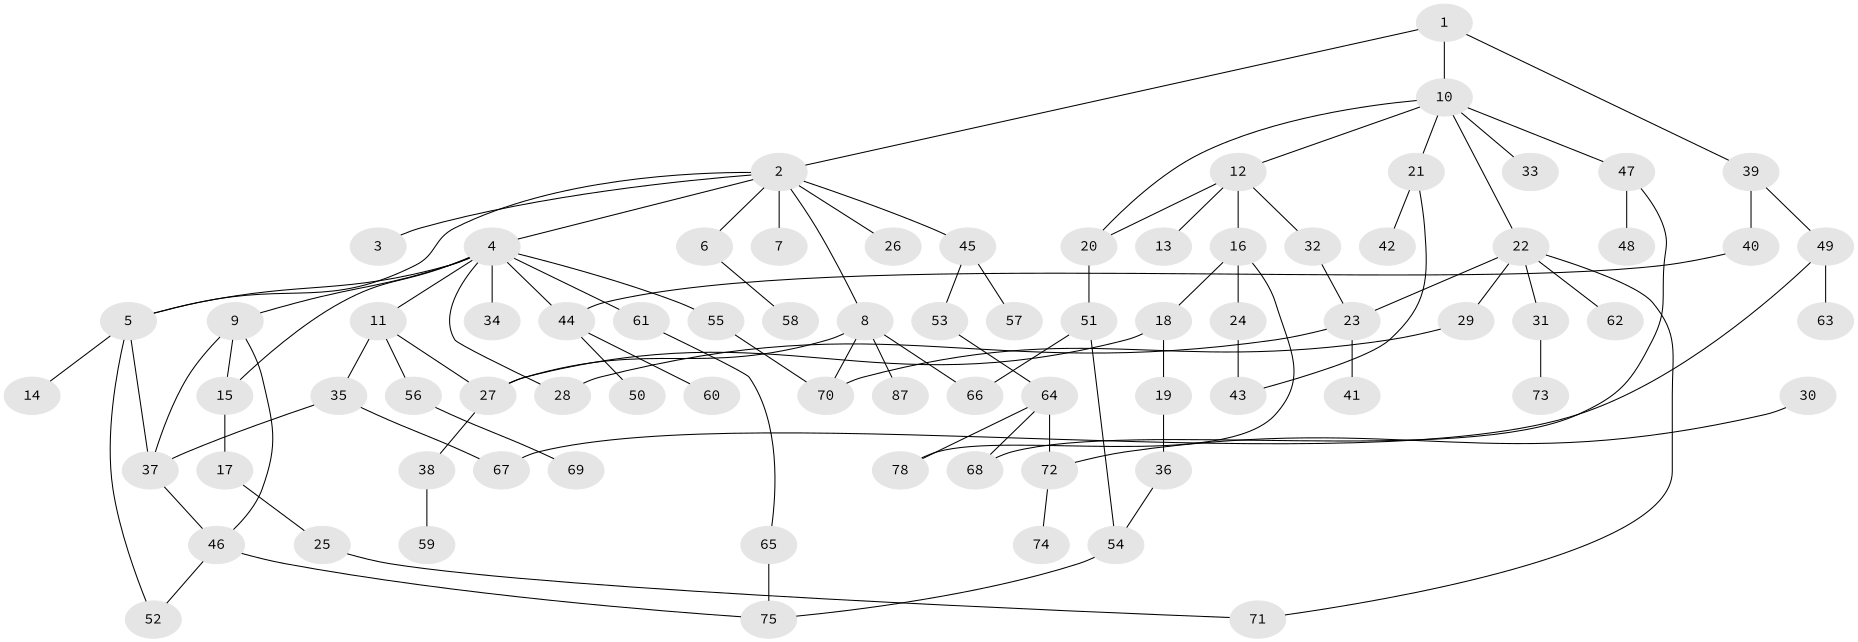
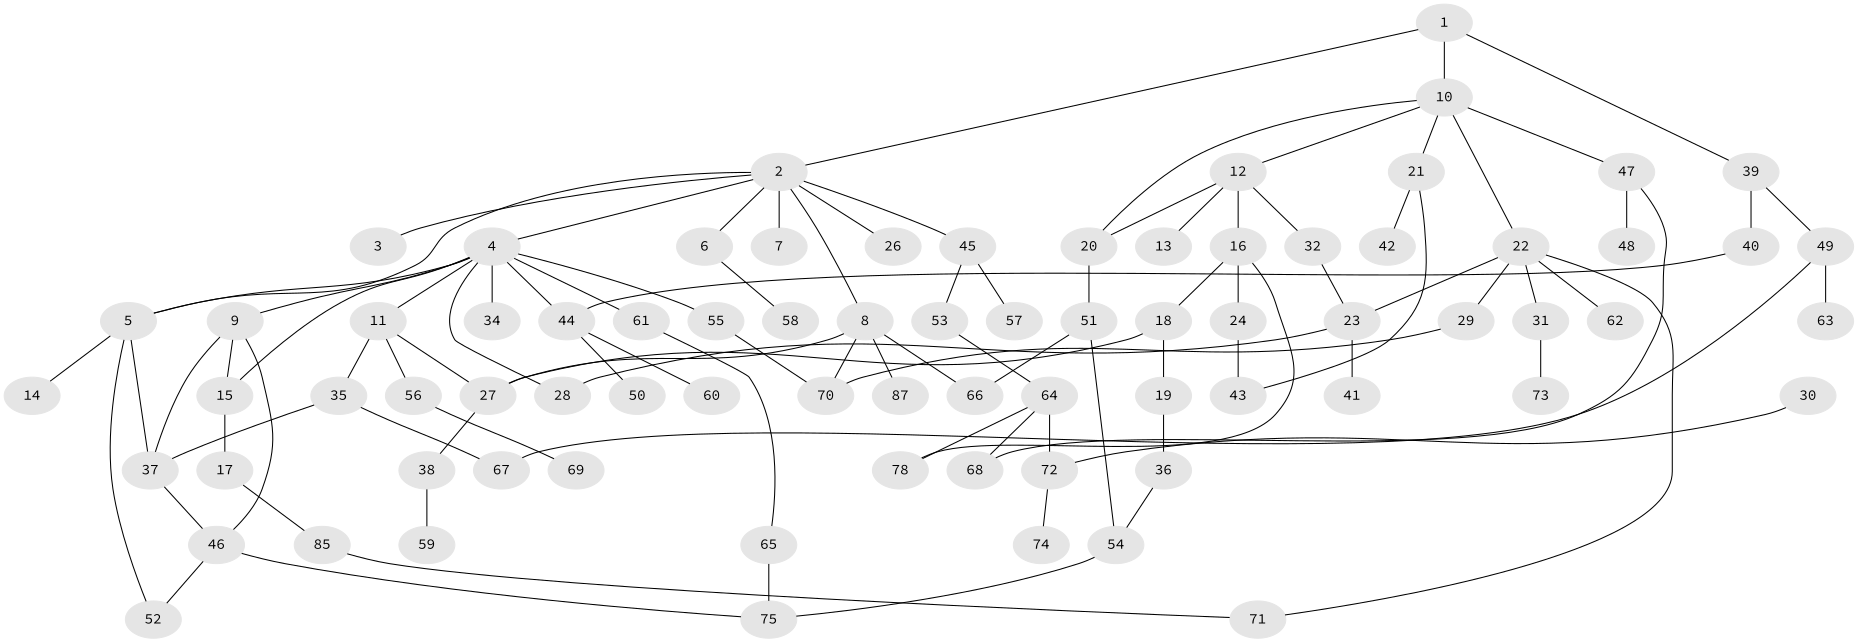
(1530, 172) -> none
(322, 545) -> (322, 545)
